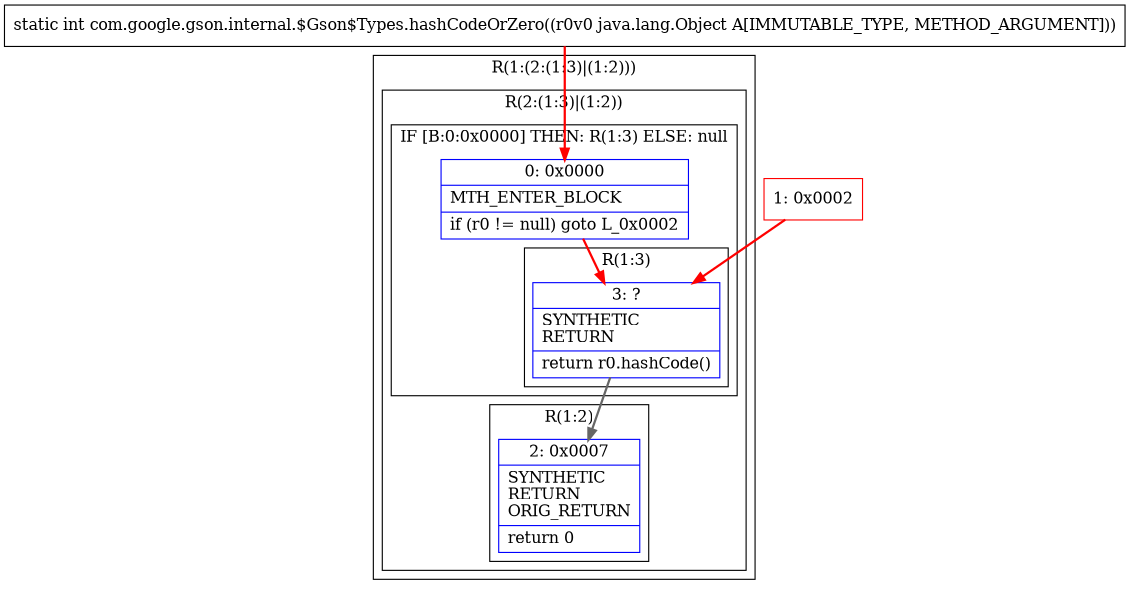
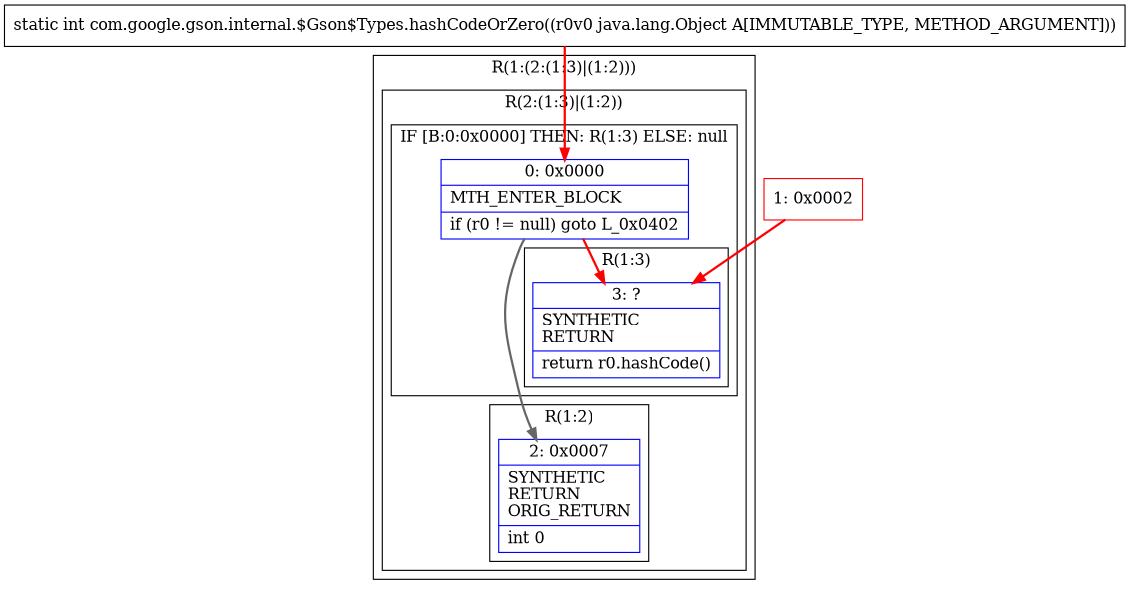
(565, 225) -> (565, 225)
(598, 412) -> (507, 334)
(541, 538) -> (527, 538)
